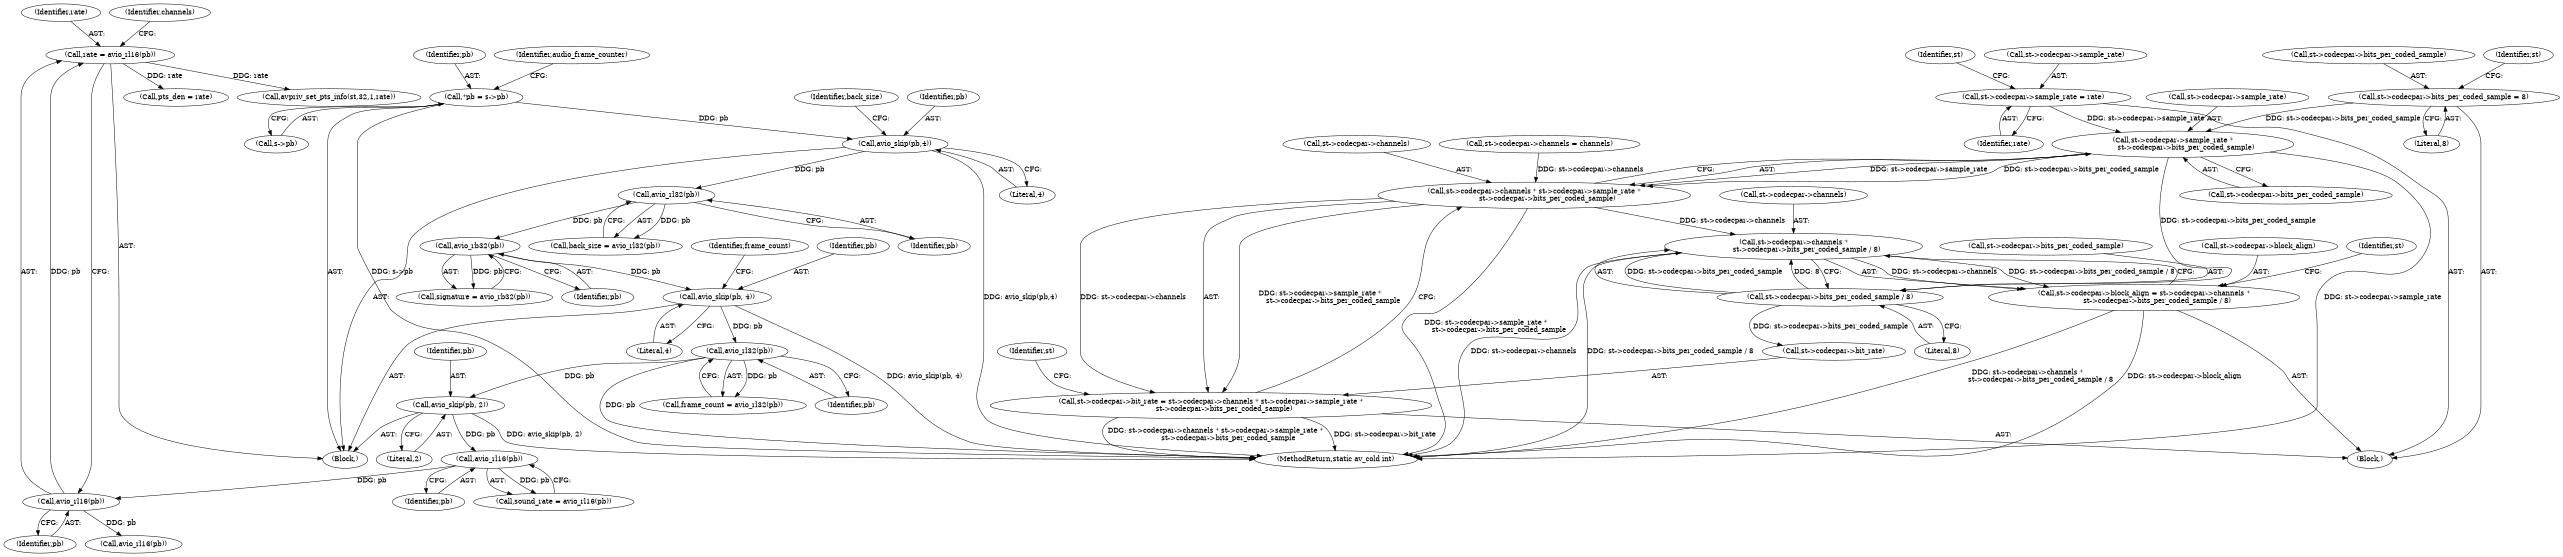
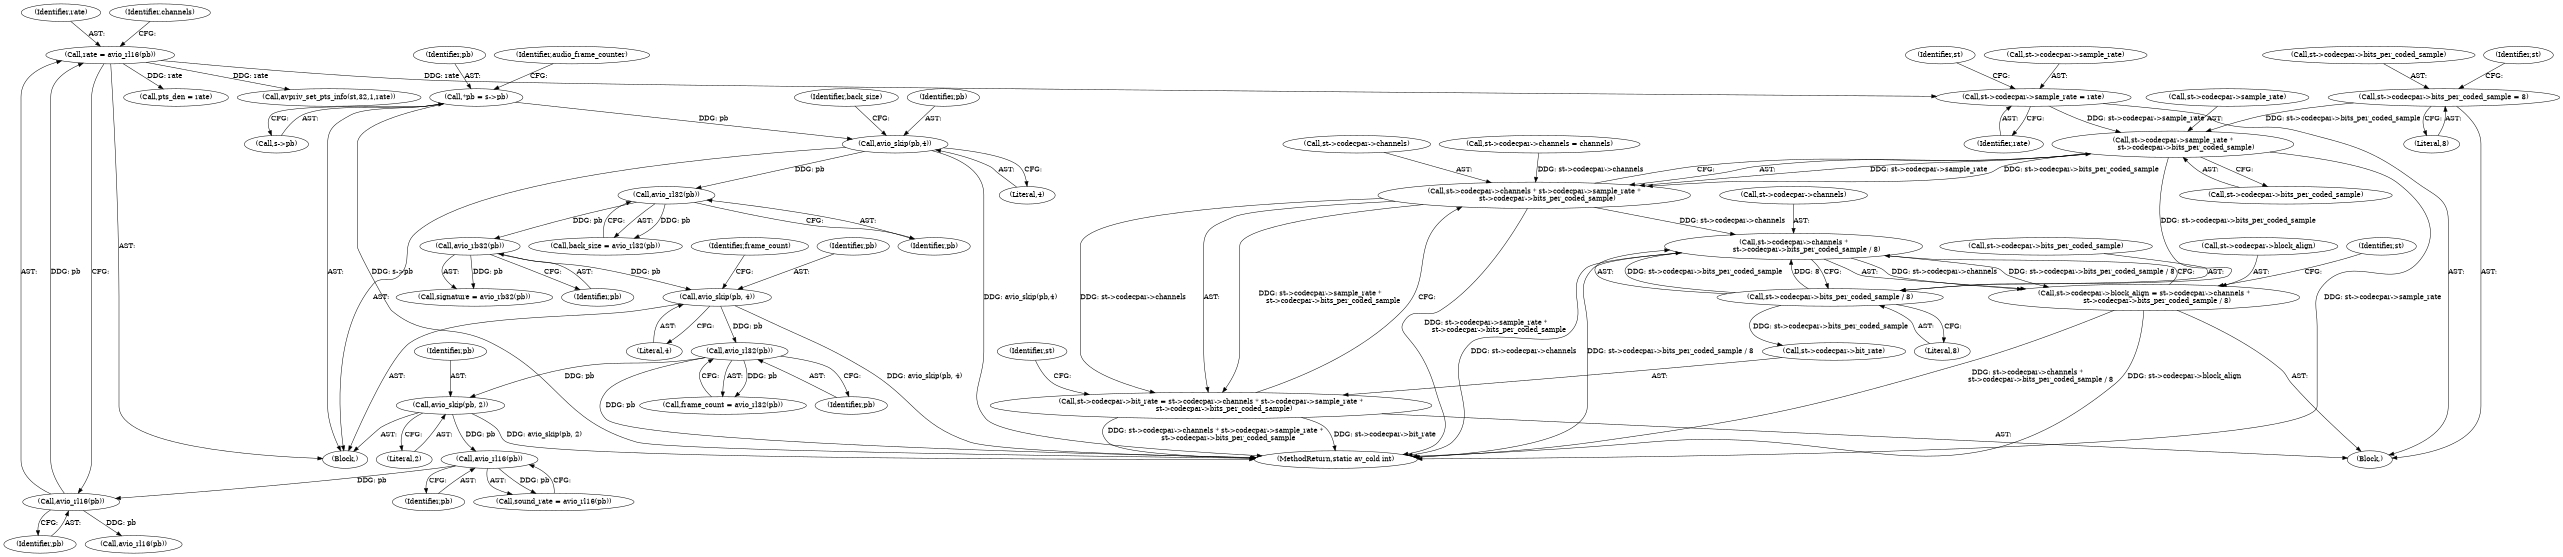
none -> (1046, 89)
(504, 273) -> none
